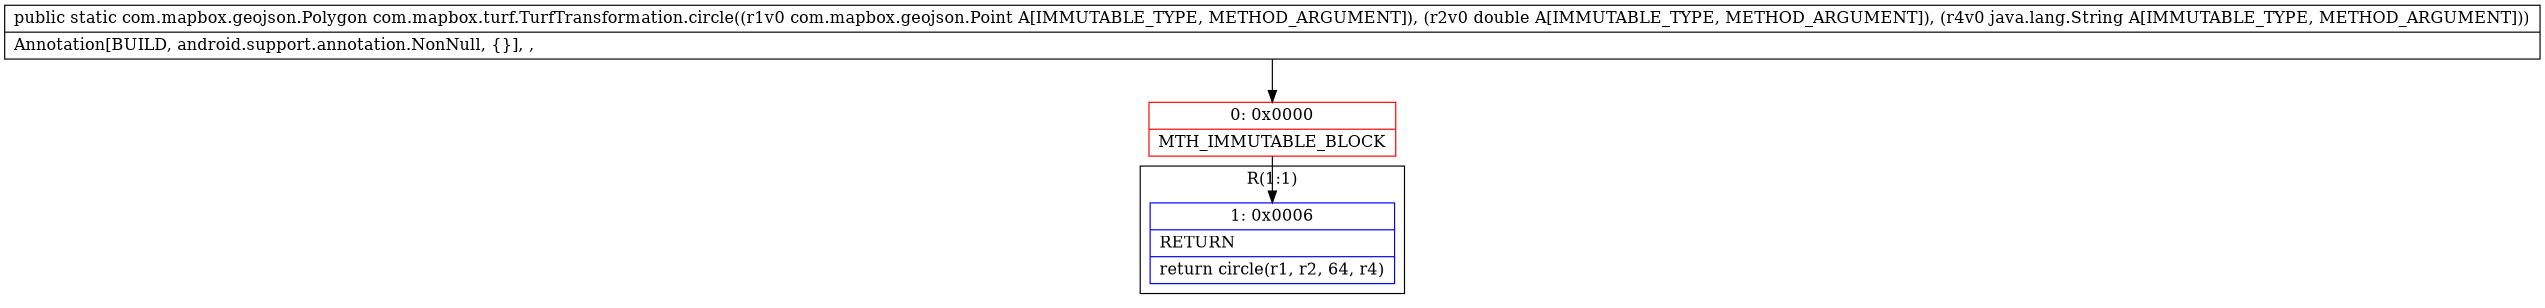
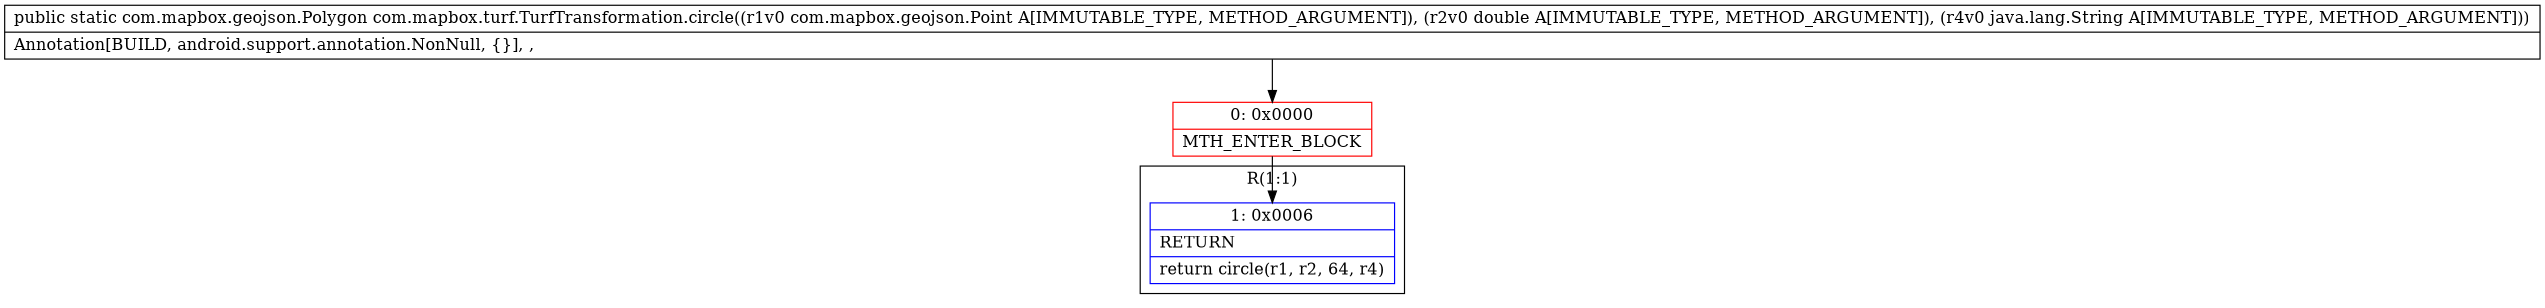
(1272, 142) -> (1272, 142)
